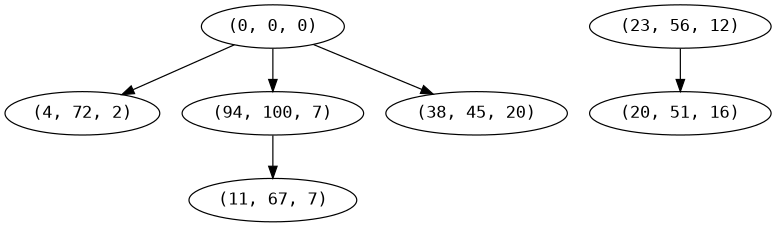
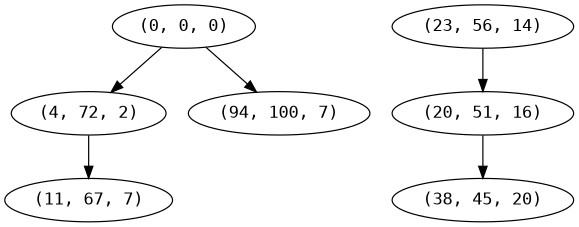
(680, 27) -> (483, 27)
(368, 67) -> (483, 151)
(273, 151) -> (89, 151)
